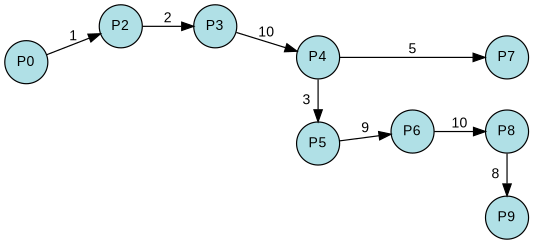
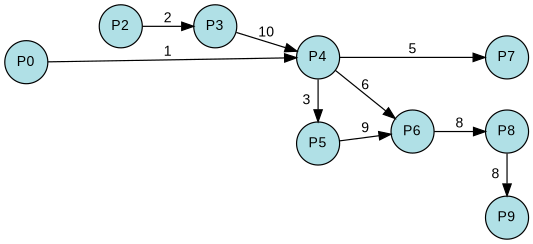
(68, 46) -> (166, 60)
none -> (361, 91)
(460, 124) -> (460, 124)
